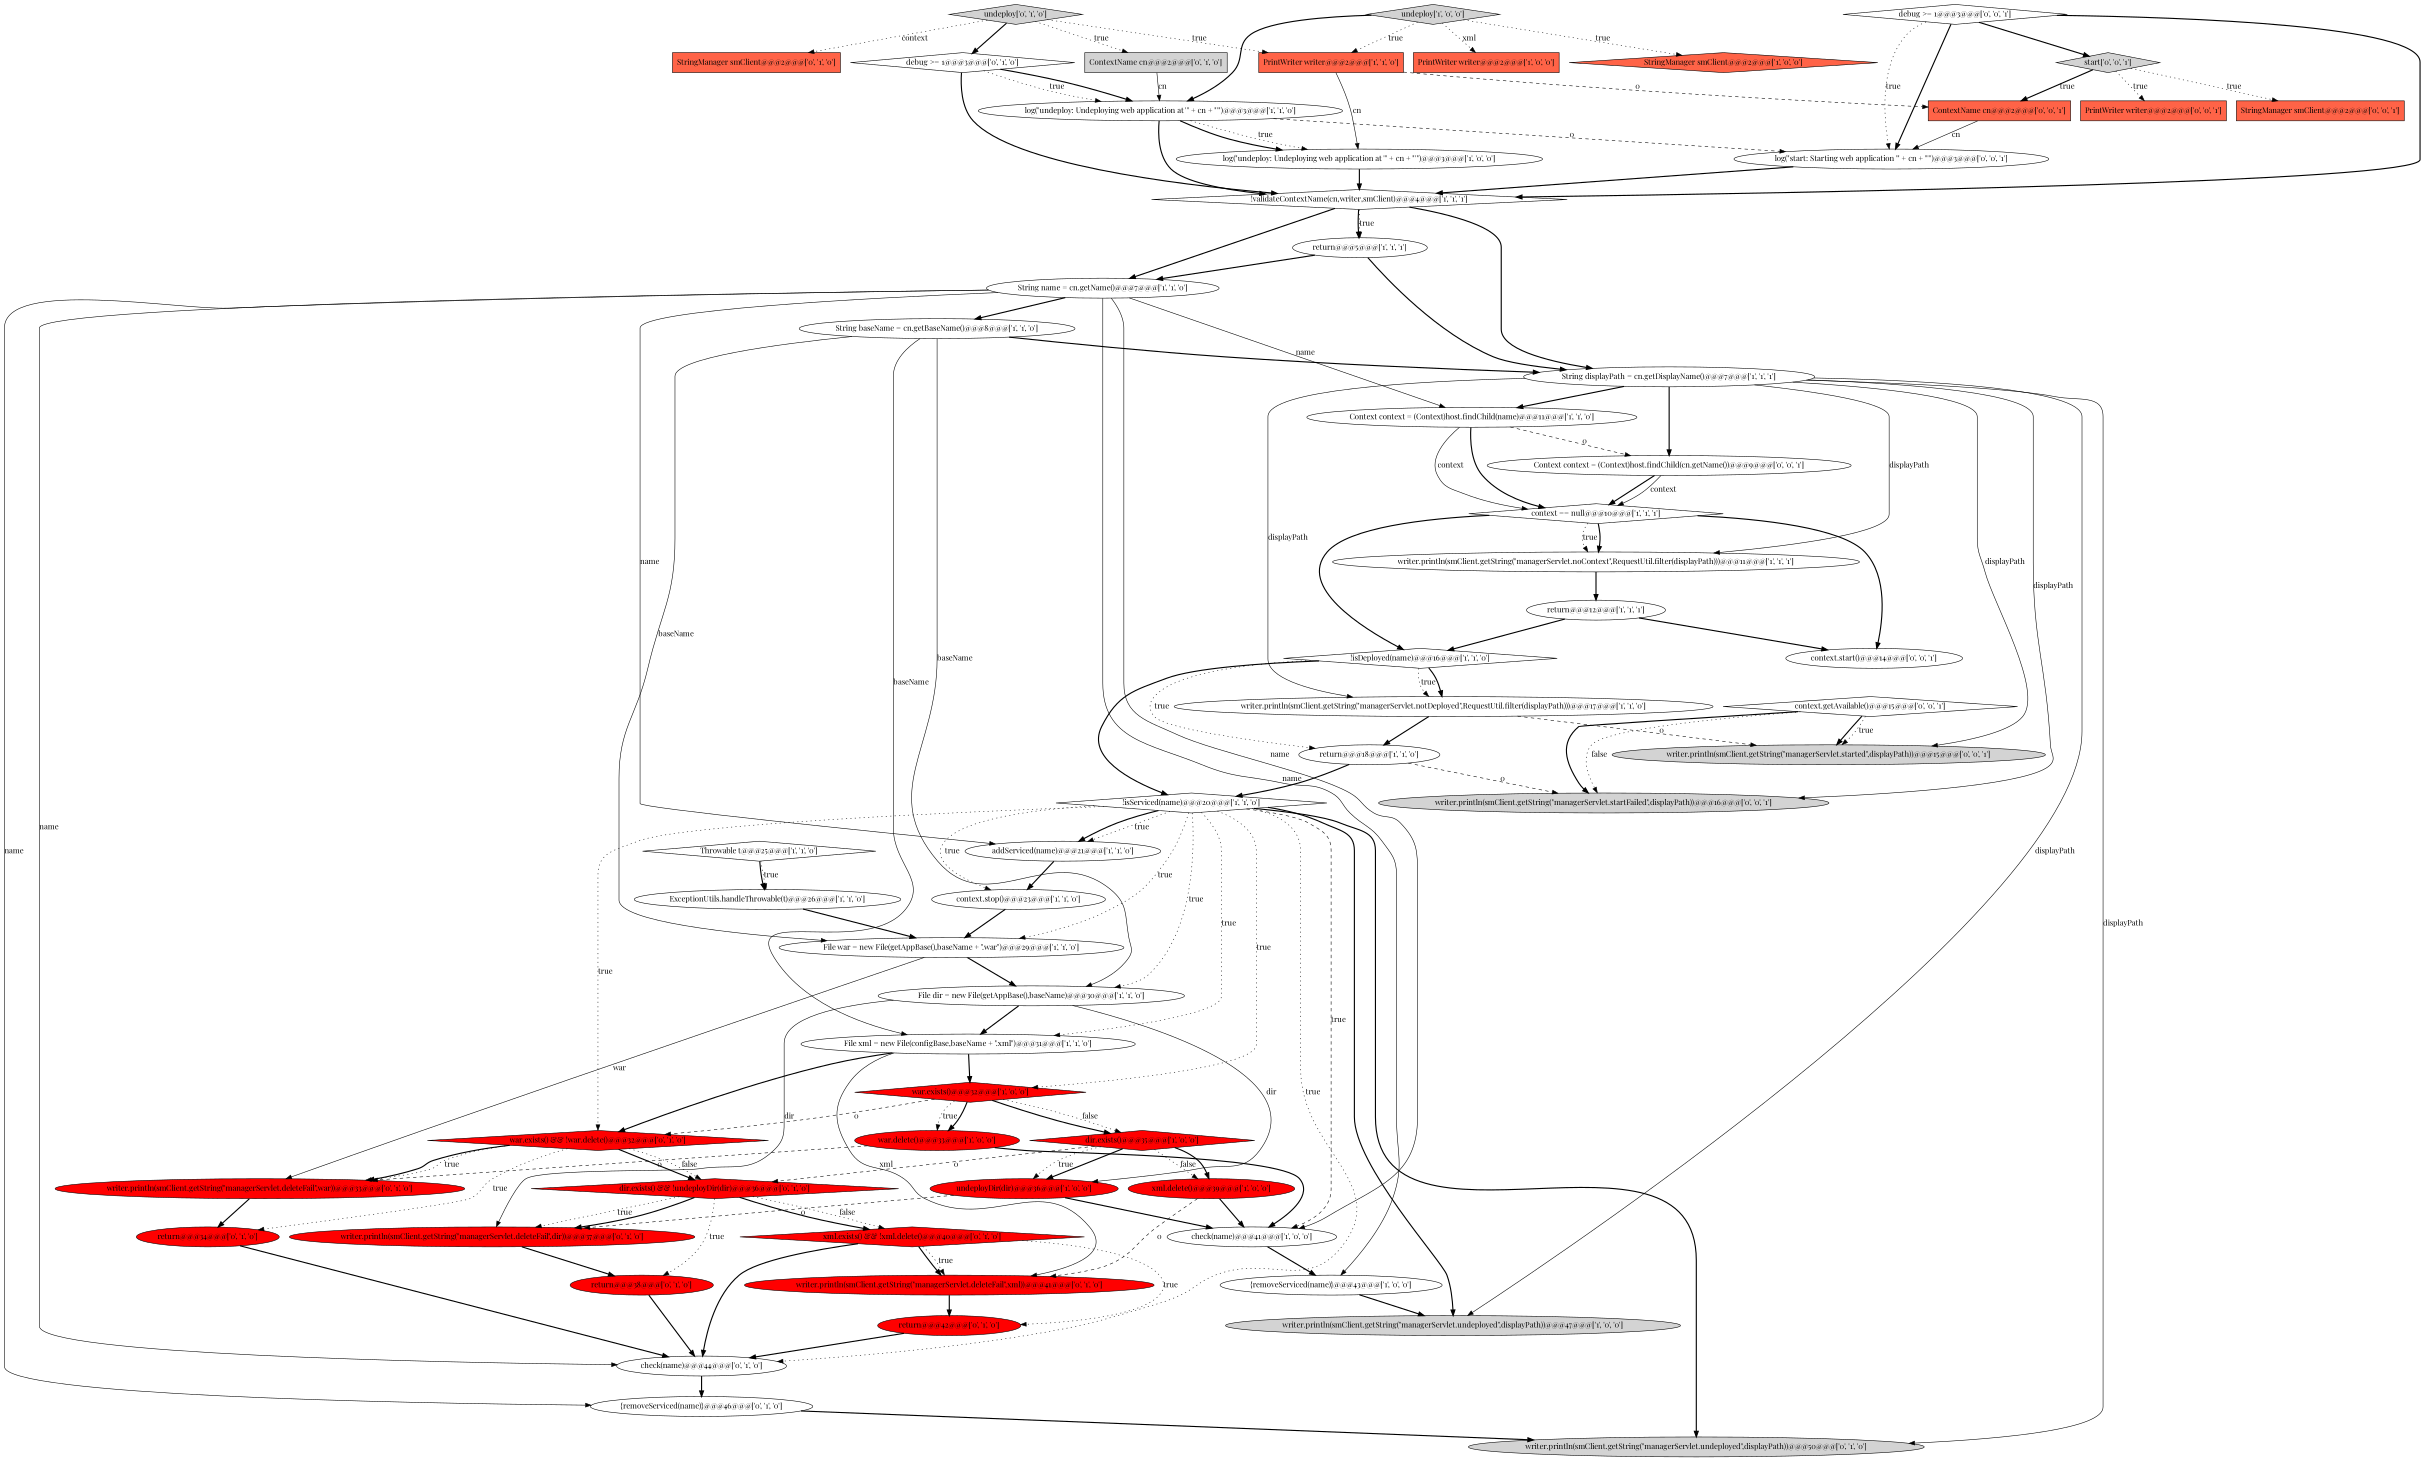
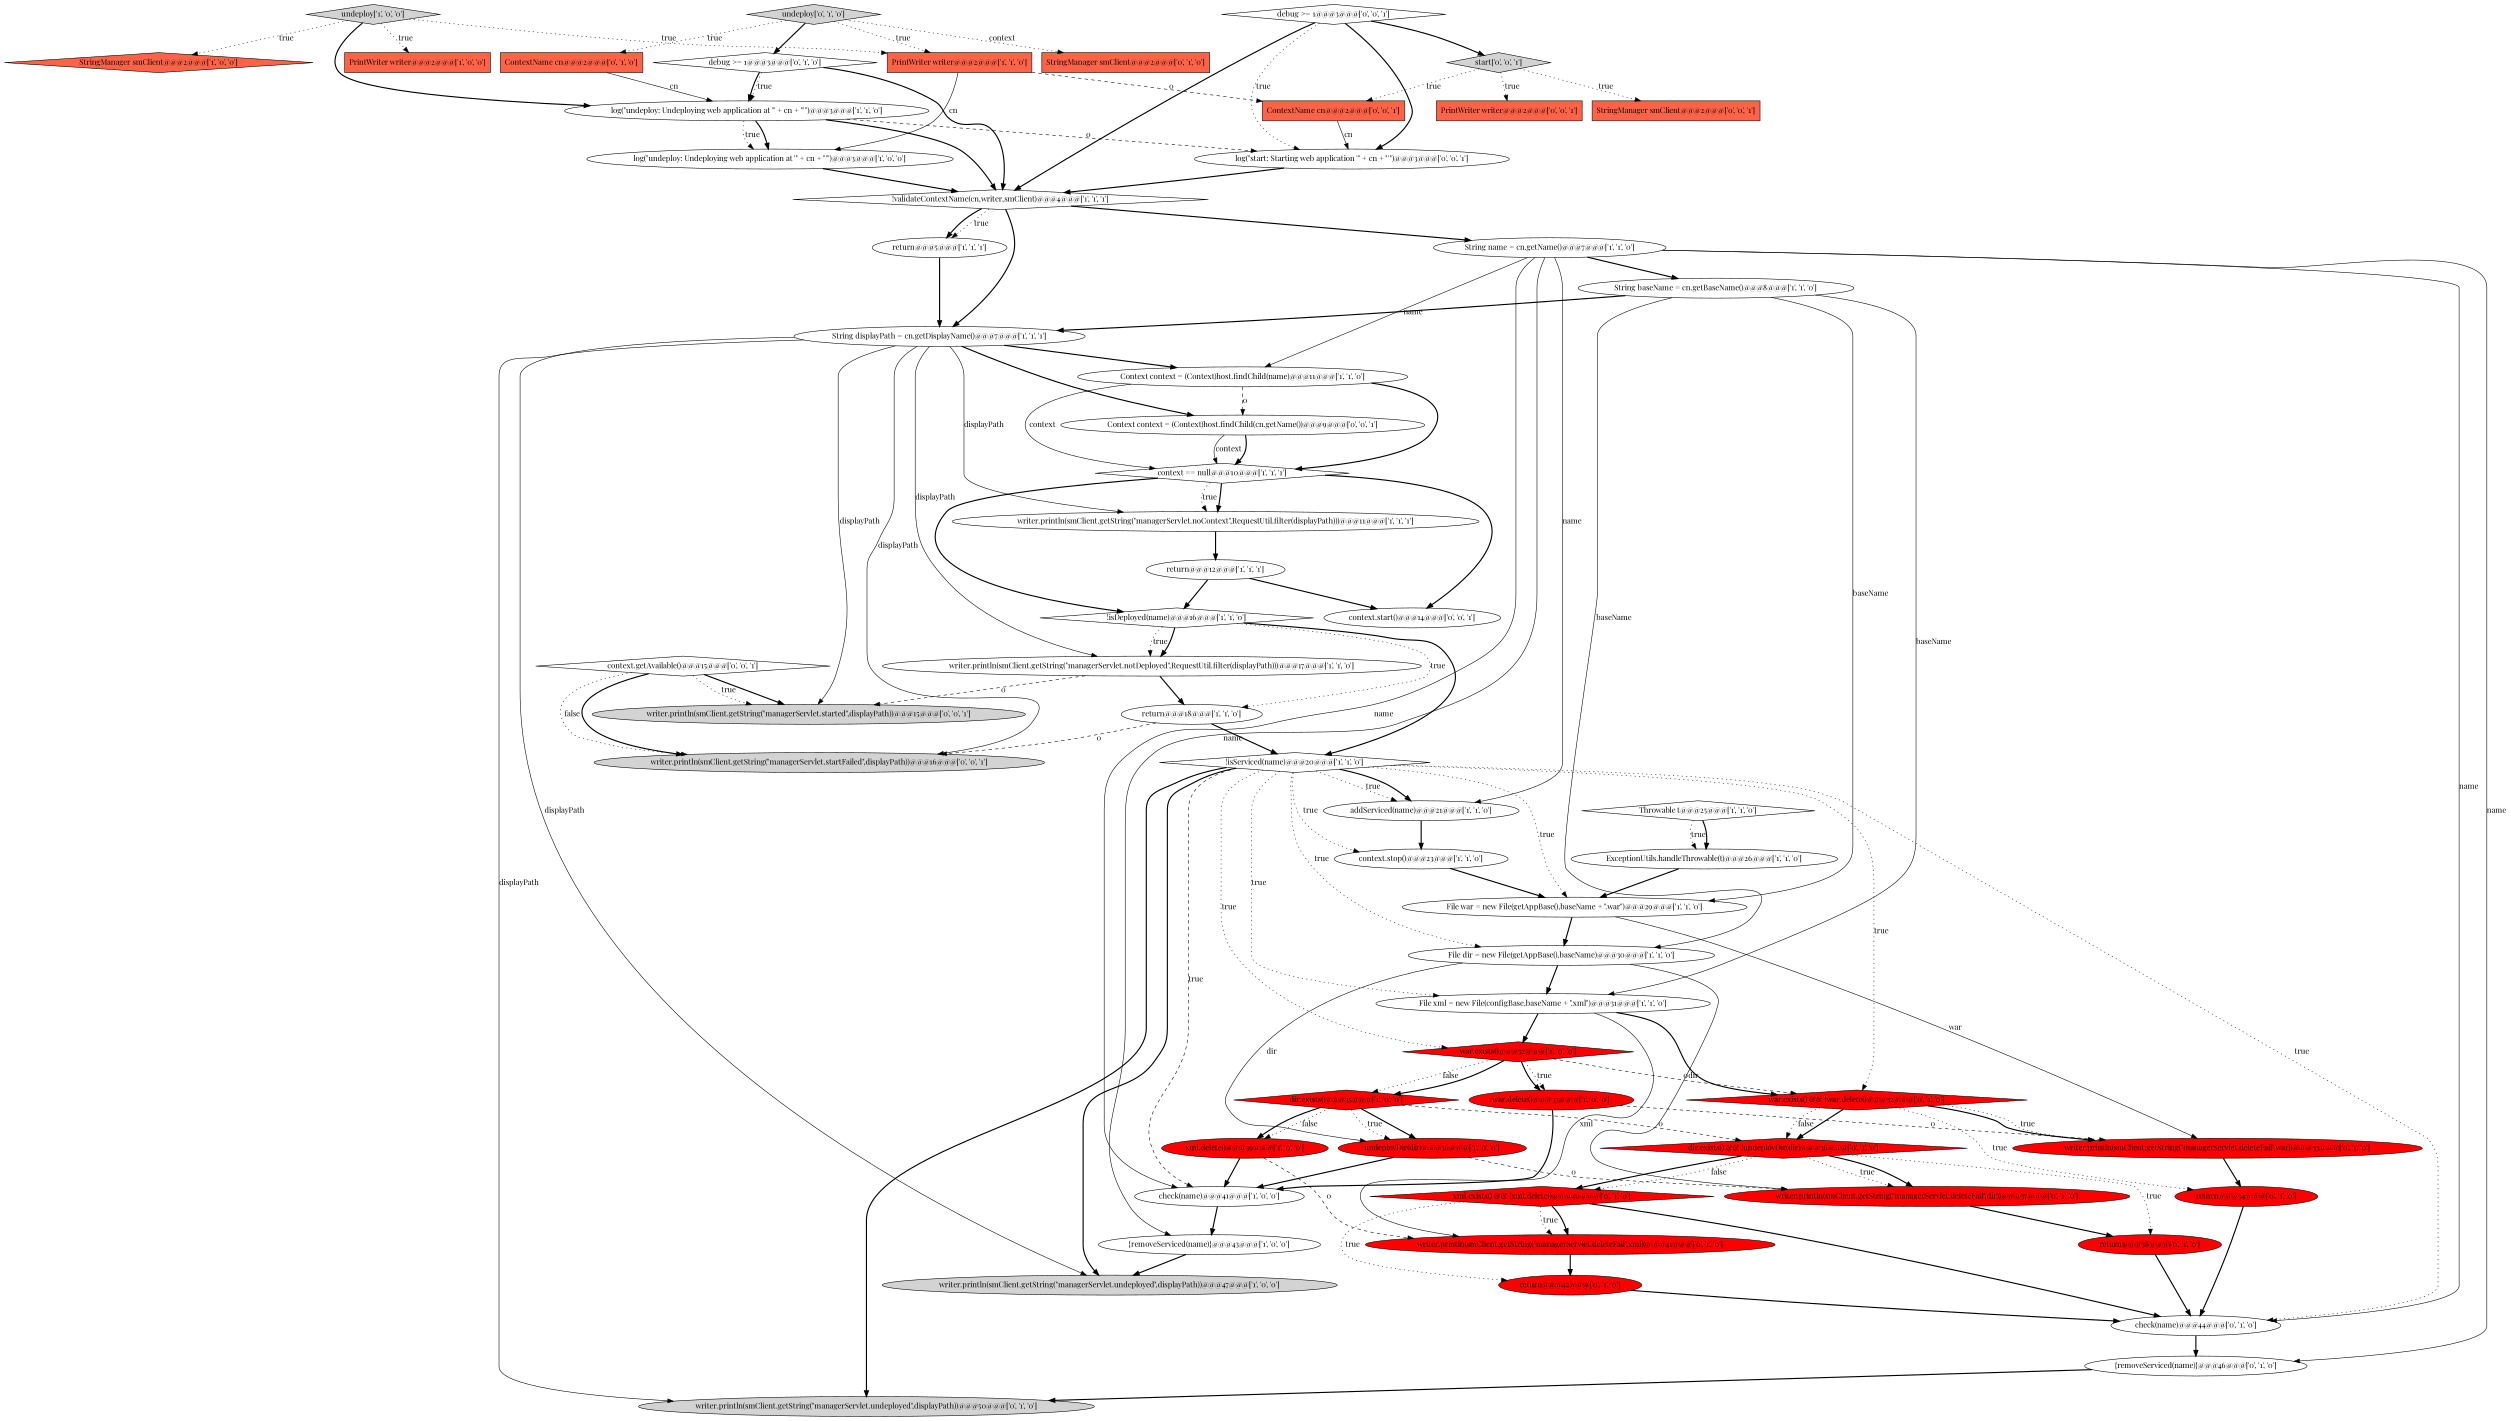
(1469, 39) -> (406, 39)
(1156, 63) -> (572, 63)
(2060, 84) -> (1426, 84)
(1239, 267) -> none
